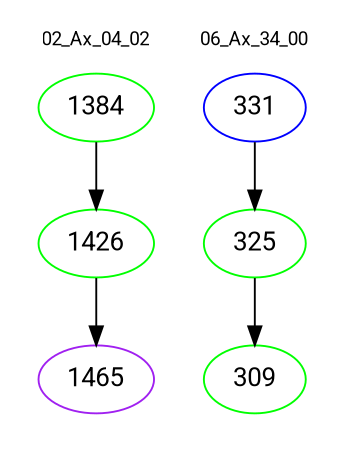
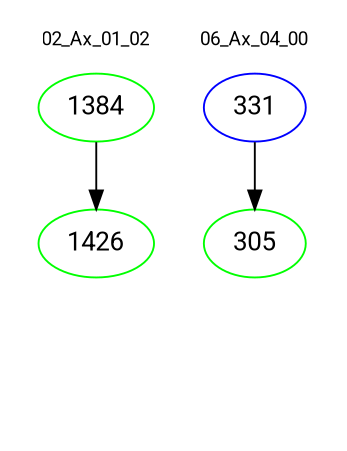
(96, 41) -> (96, 41)
(255, 41) -> (255, 41)
(255, 243) -> (255, 243)
(96, 379) -> none
(255, 379) -> none
